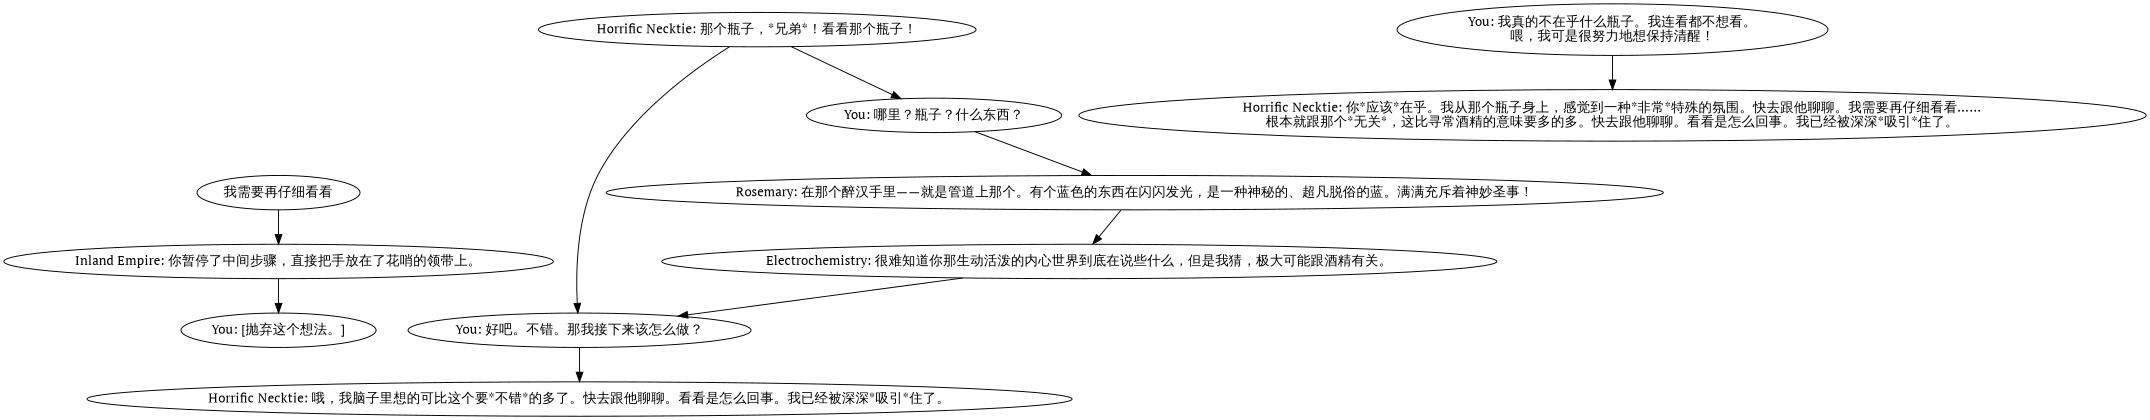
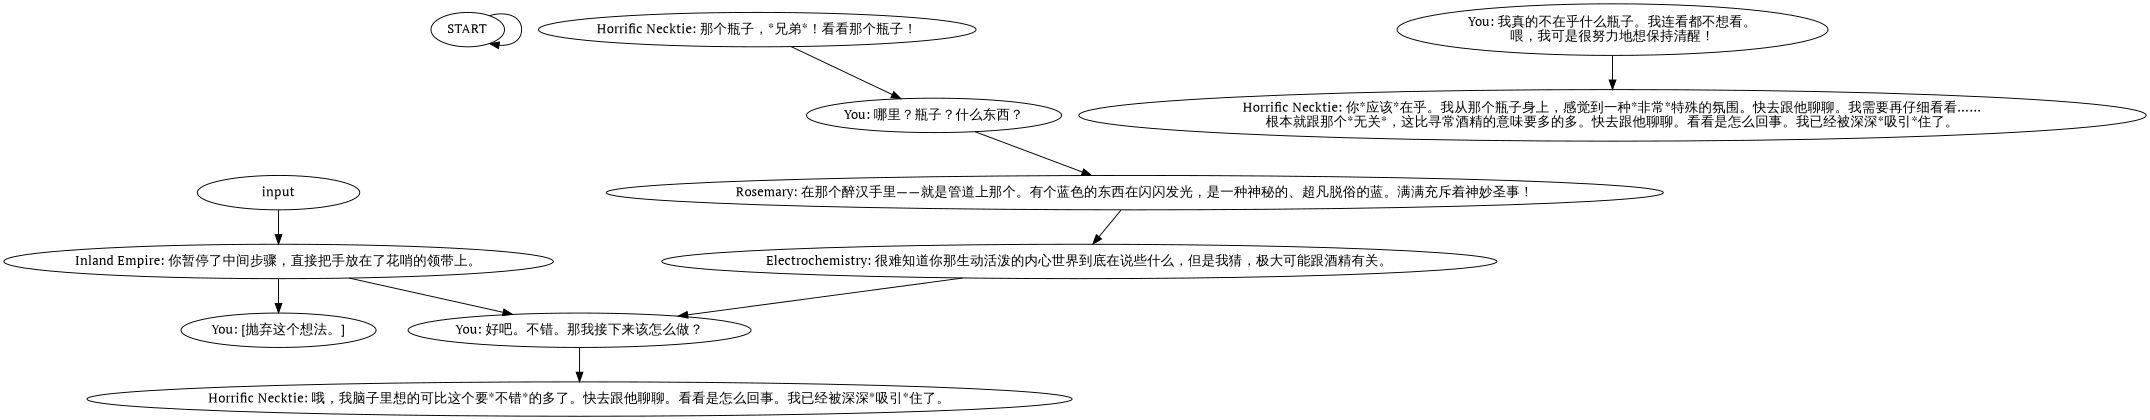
none -> (468, 30)
(612, 152) -> (426, 295)
(279, 193) -> (279, 193)
